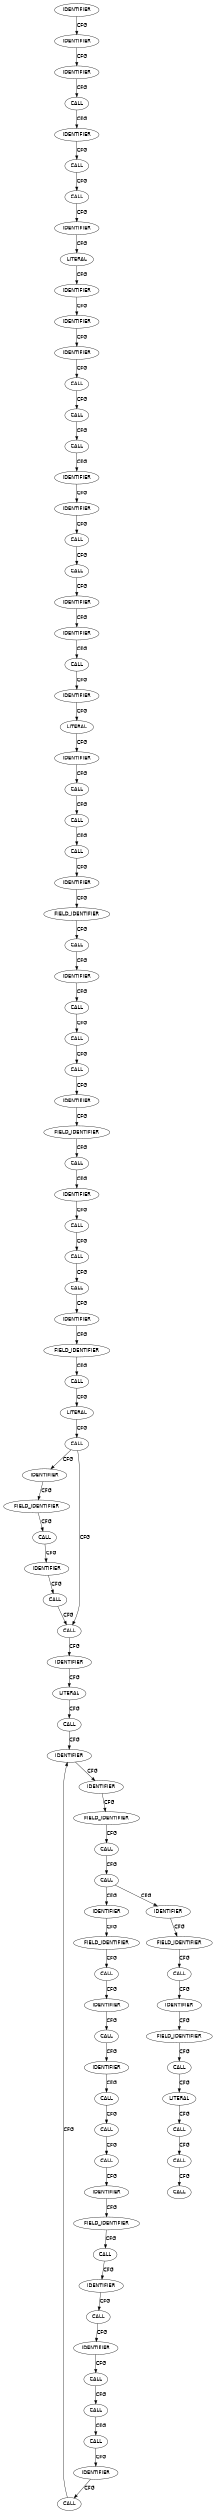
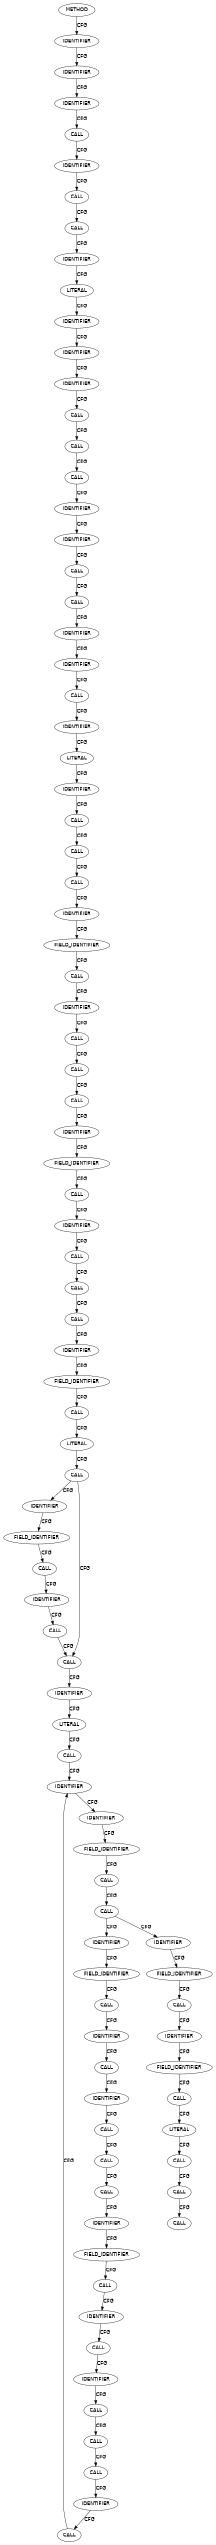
none -> (77, 10)
